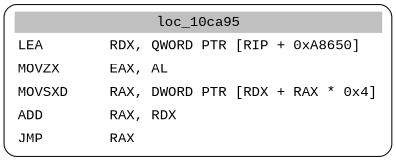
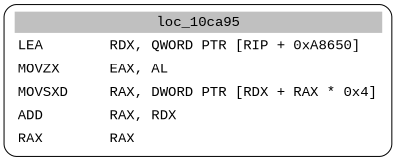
(76, 138) -> (76, 138)
